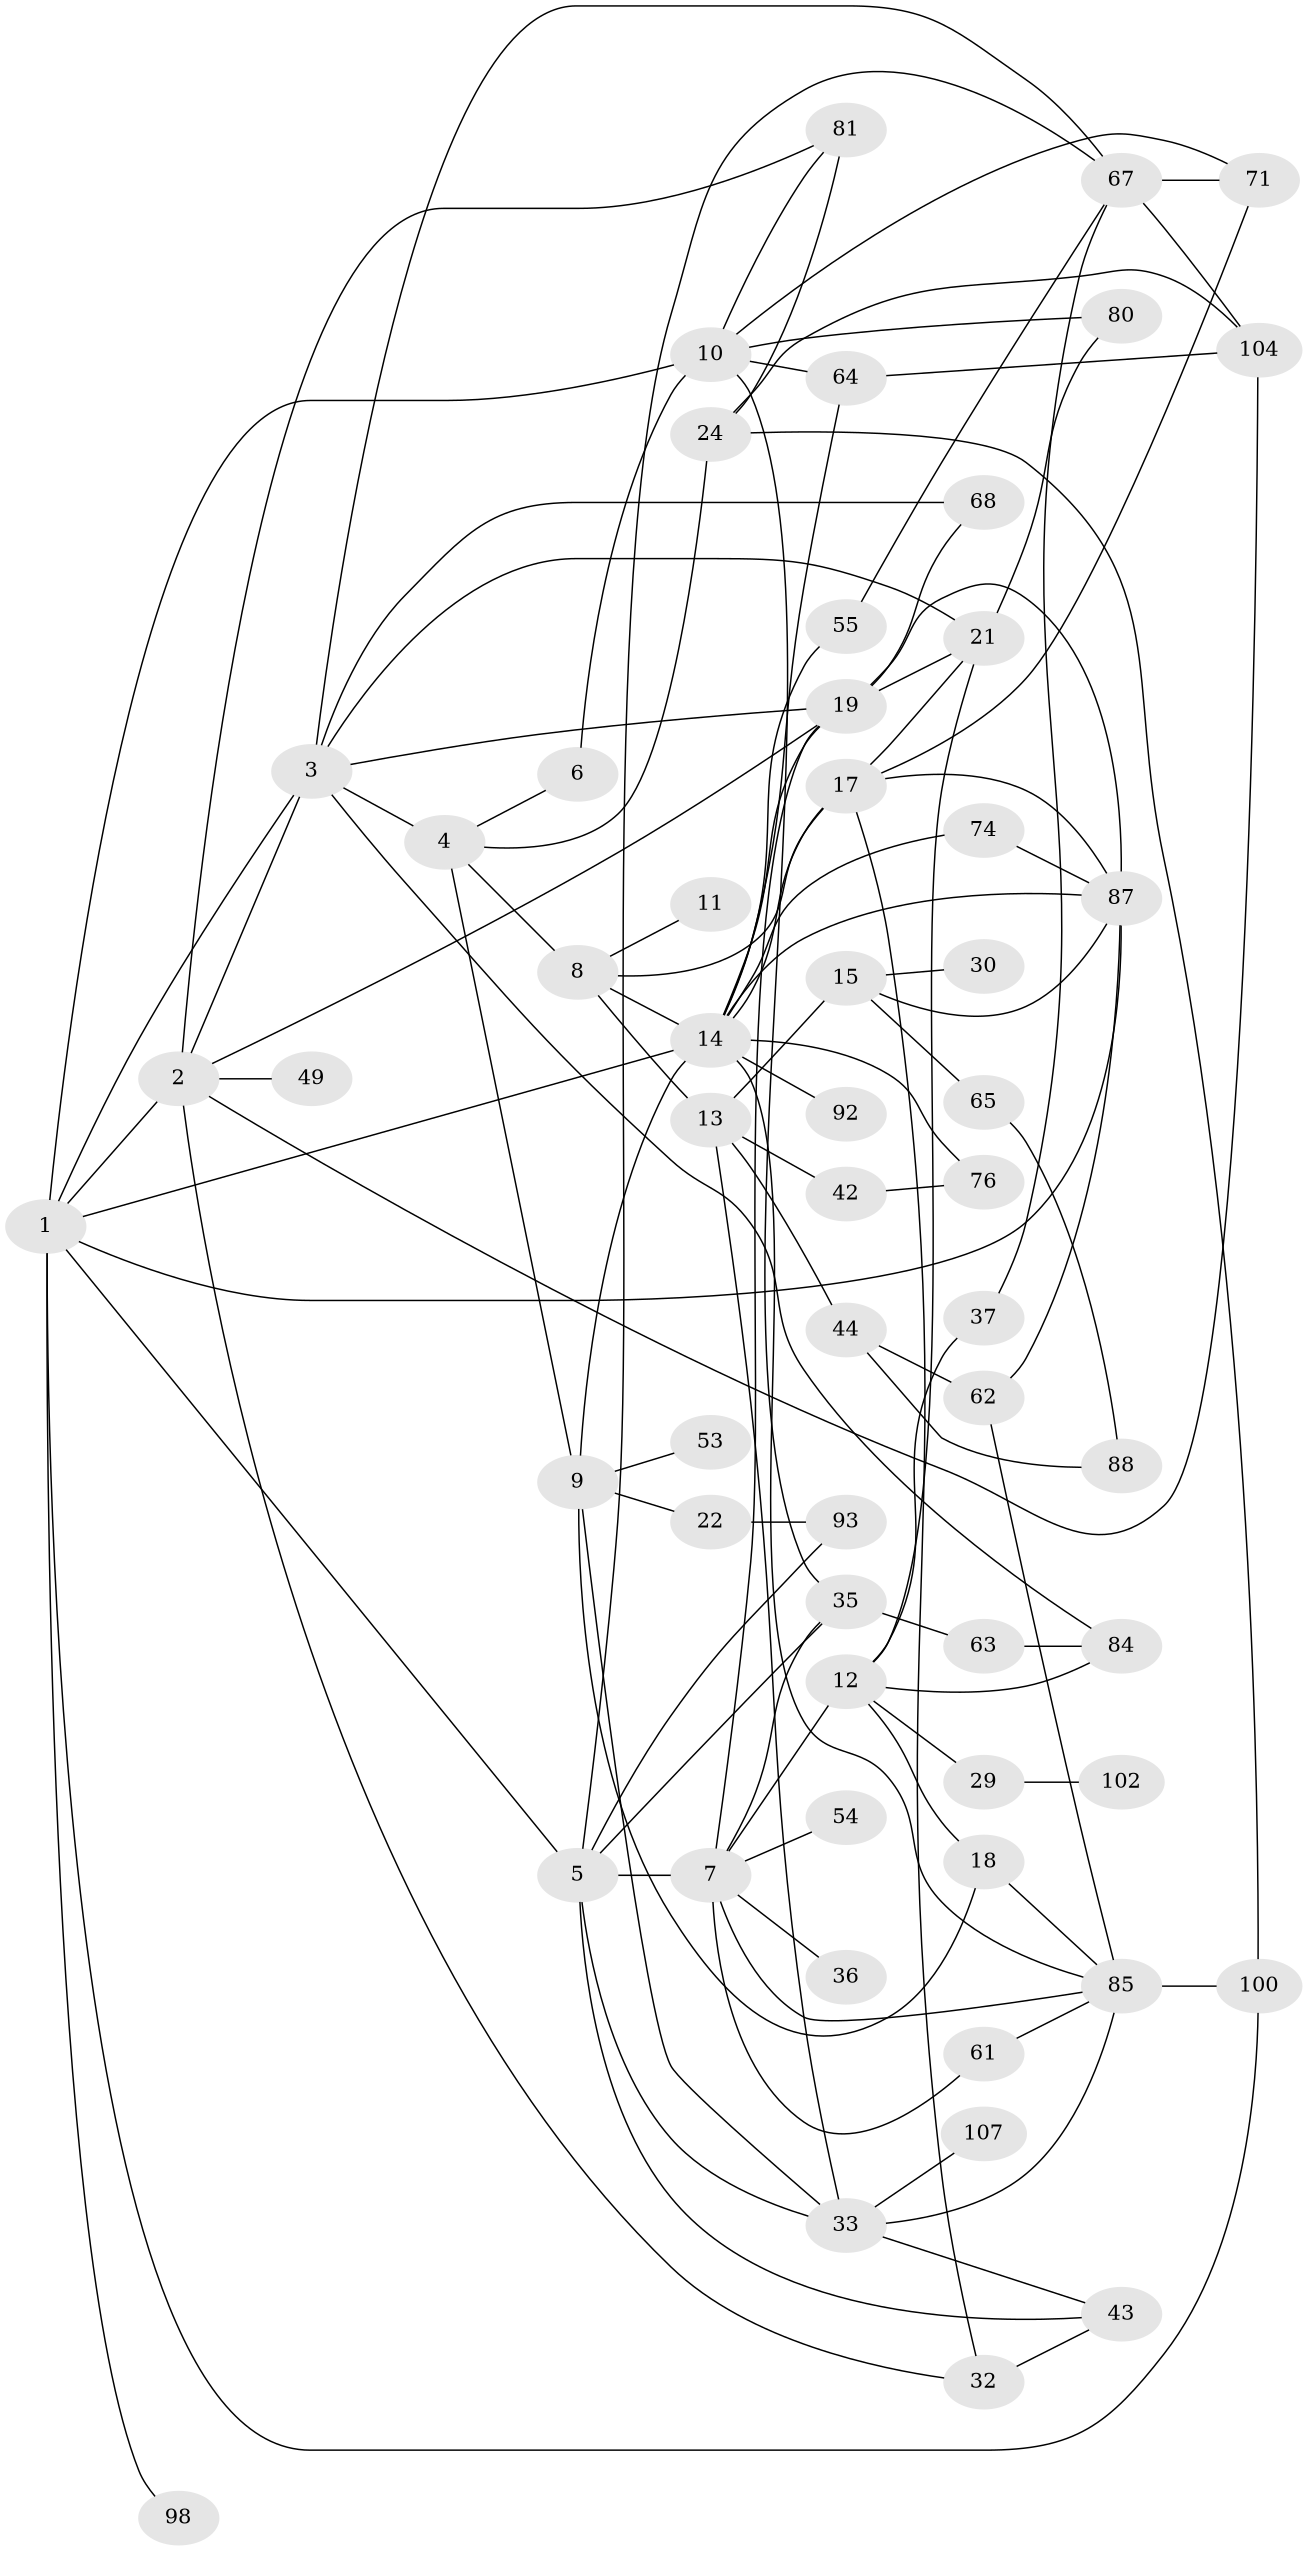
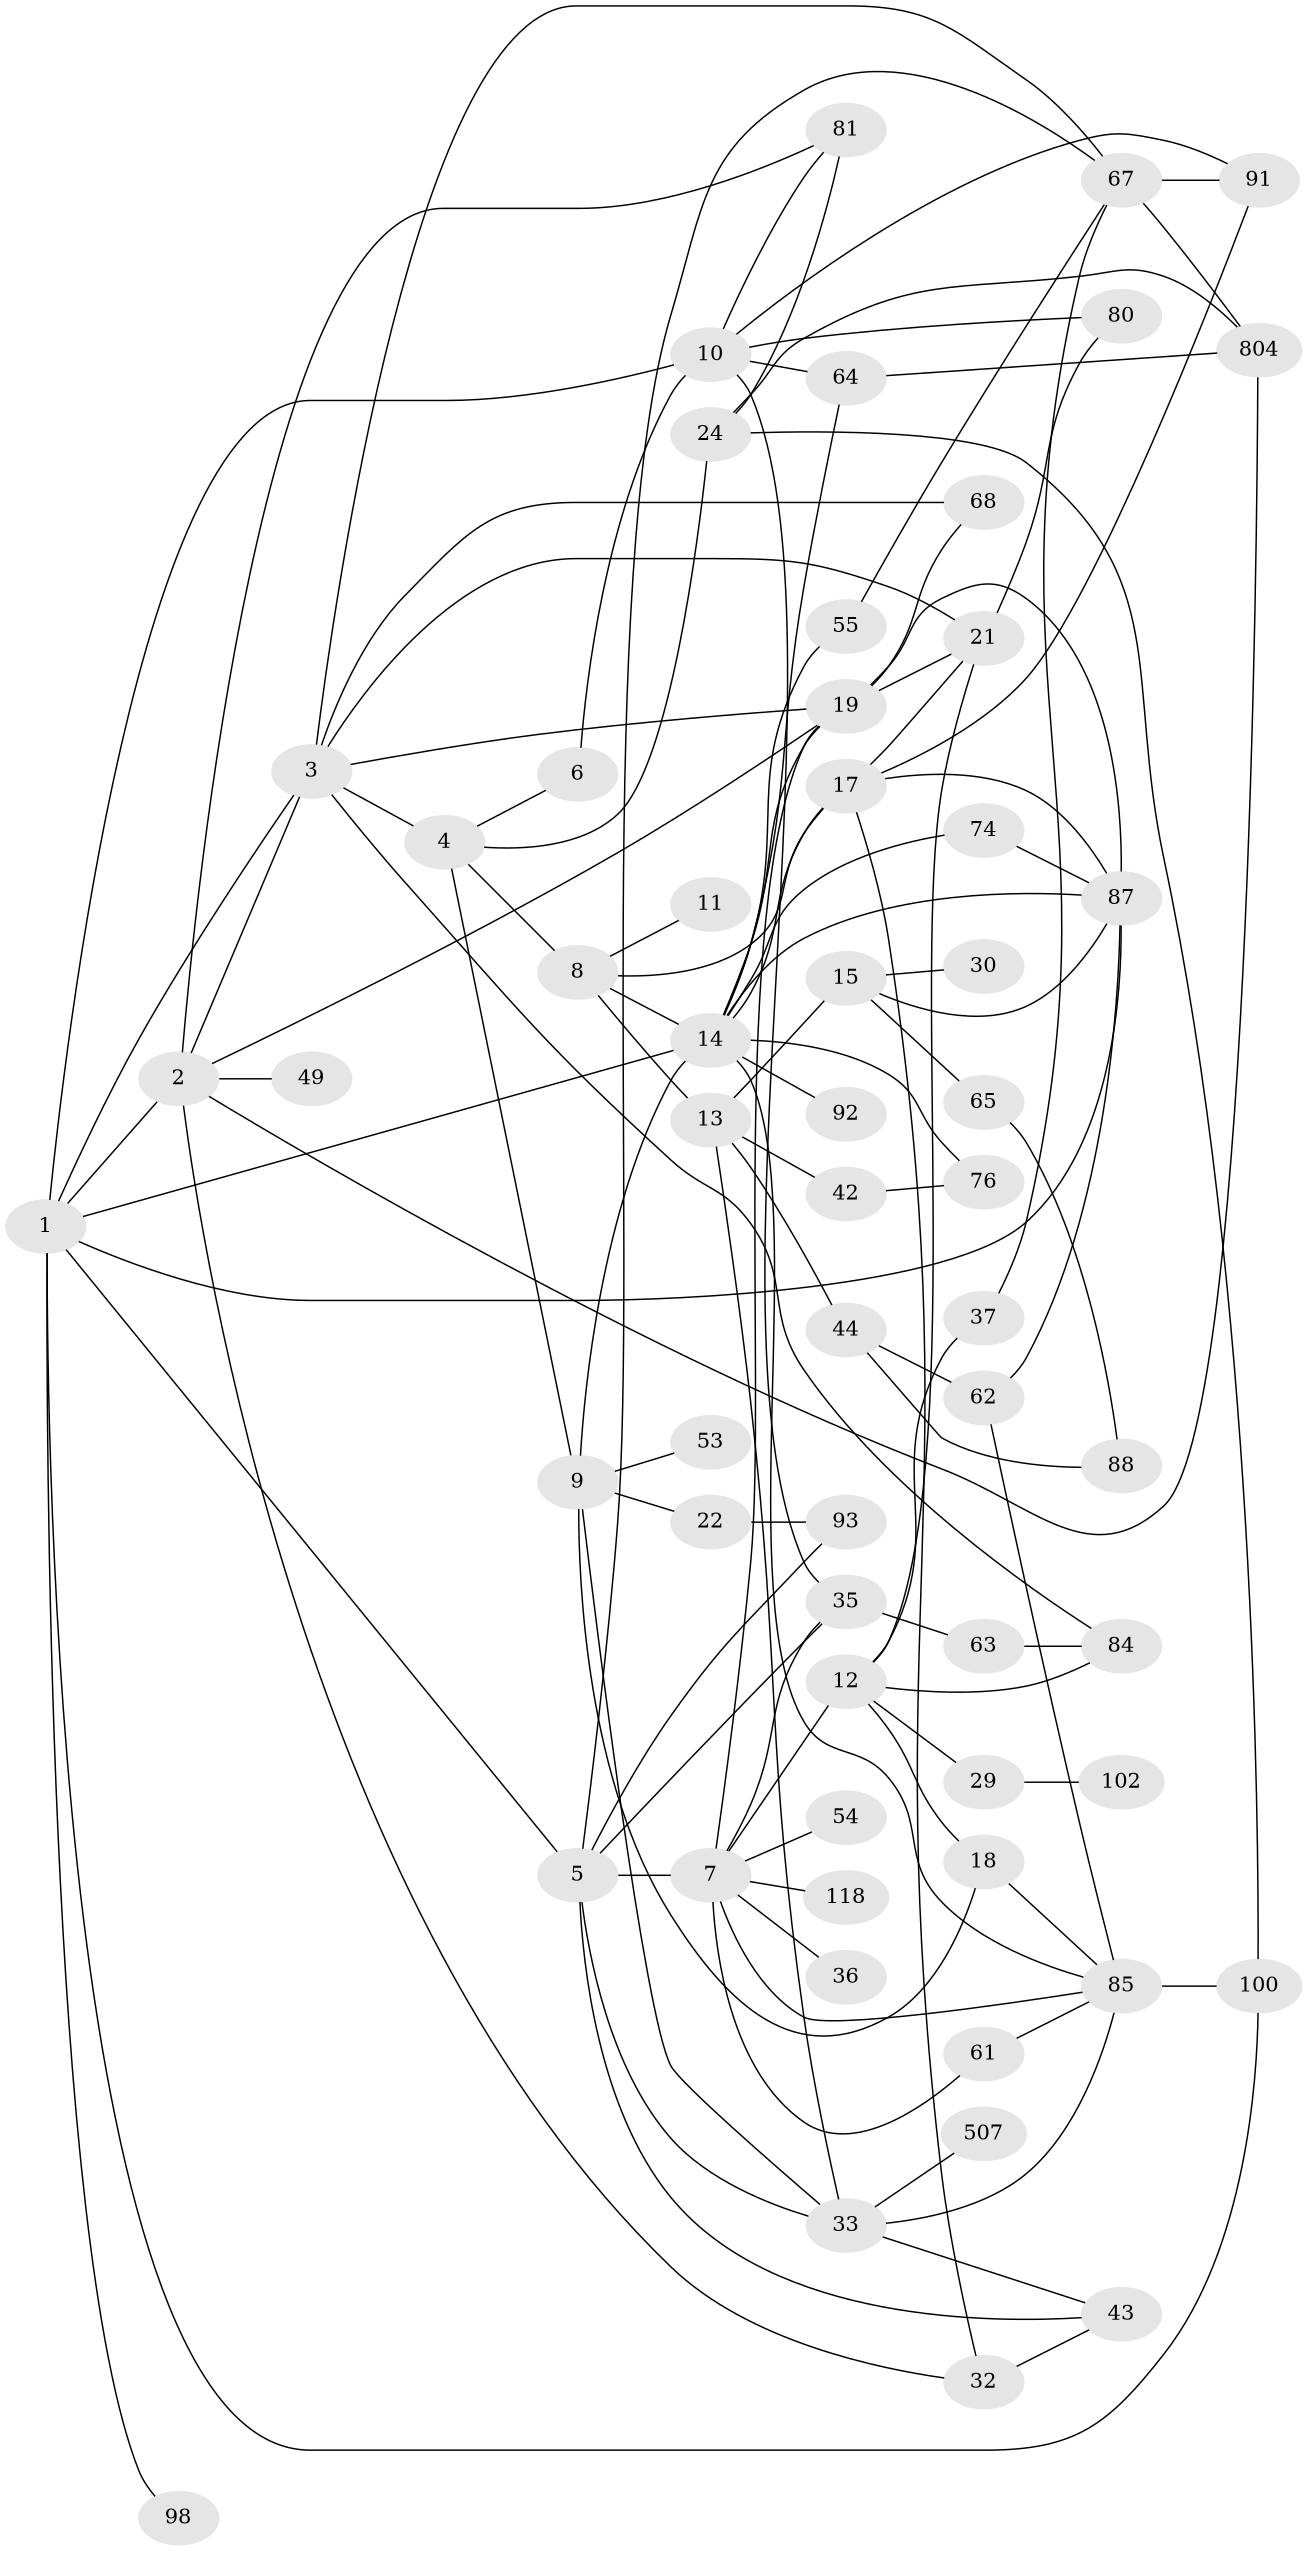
(1259, 180) -> (1259, 180)
(1259, 350) -> (1259, 350)
none -> (846, 1897)
(984, 2134) -> (984, 2134)
